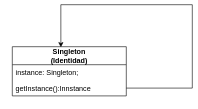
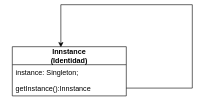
(69, 52) -> (69, 52)
